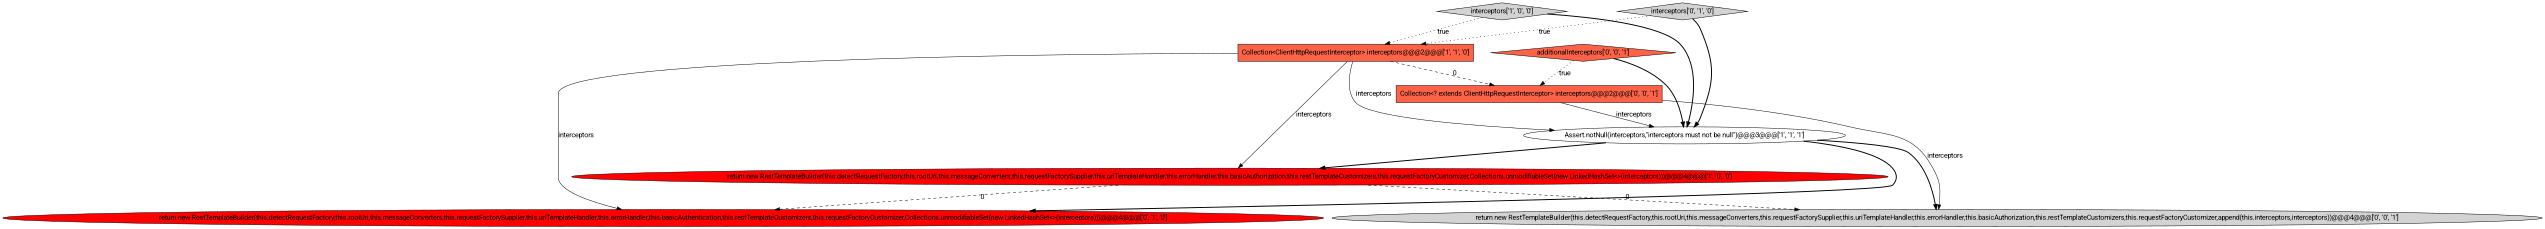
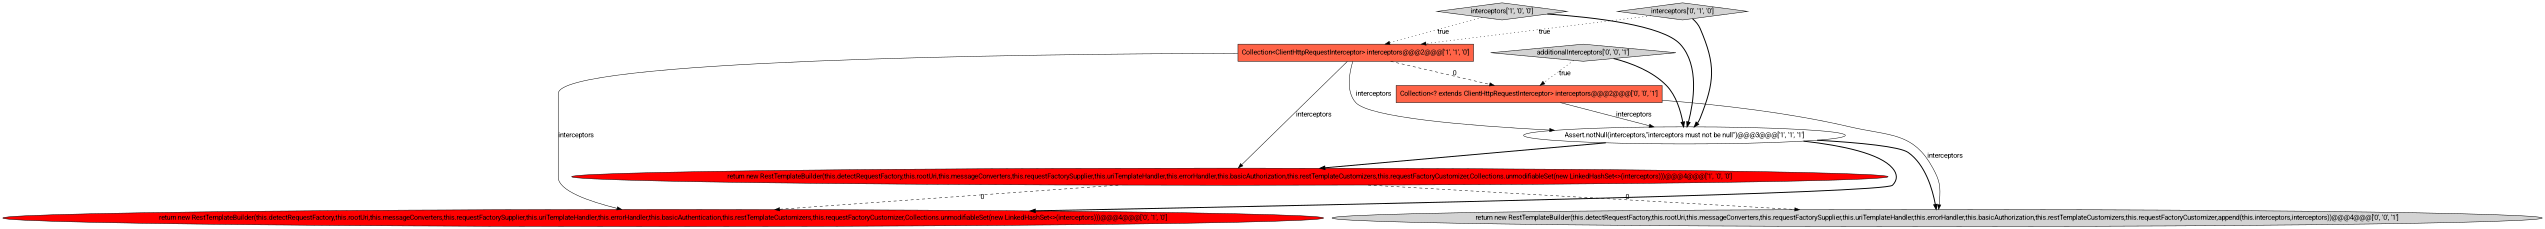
(1583, 53) -> (1583, 53)
